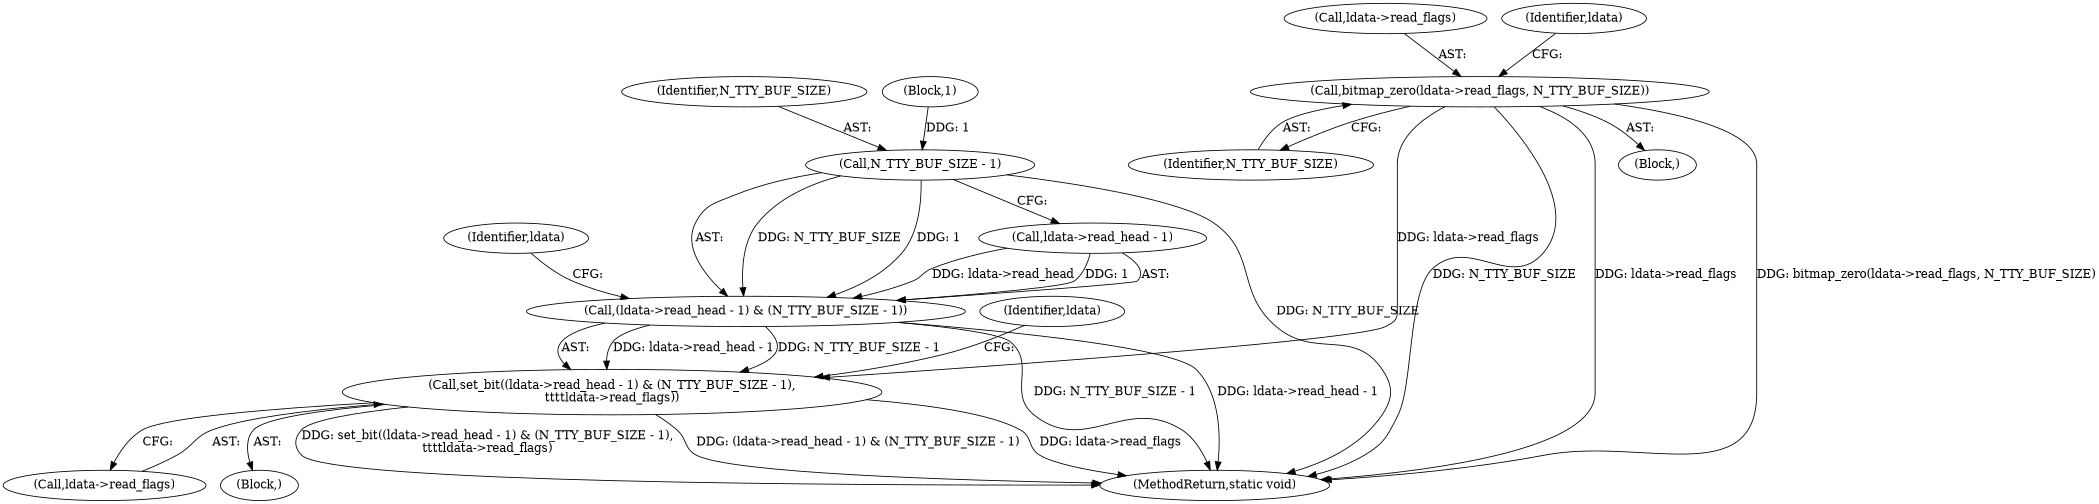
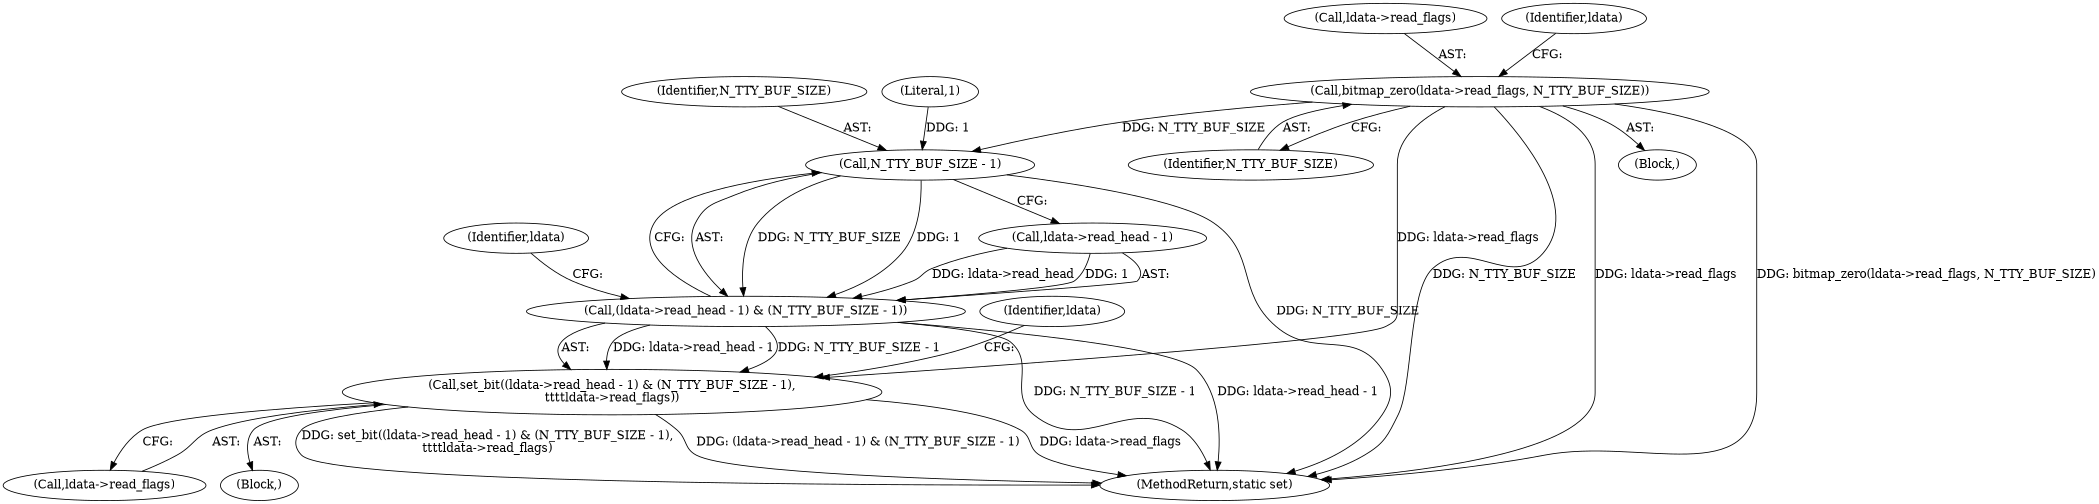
(930, 92) -> (930, 92)
none -> (1145, 119)
none -> (679, 203)
(1215, 485) -> (1215, 485)
